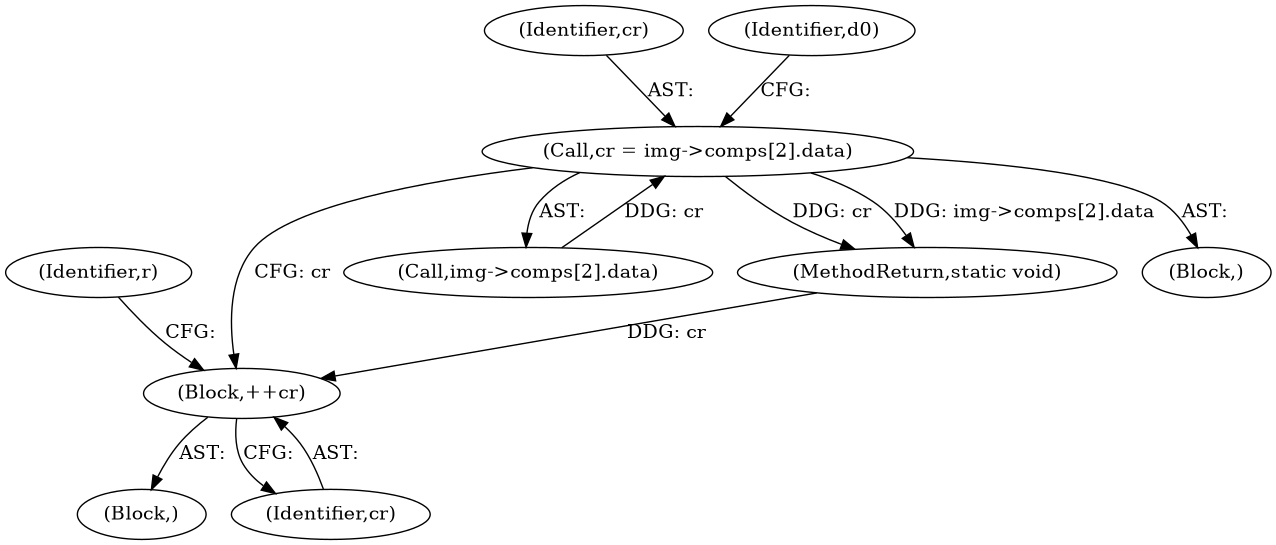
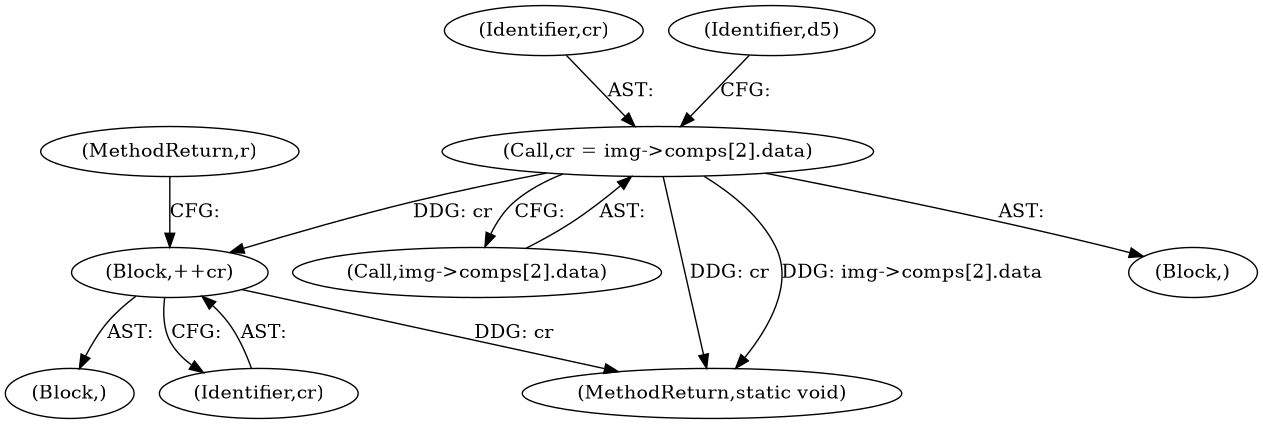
(812, 31) -> (772, 31)
(566, 212) -> (543, 212)
(664, 212) -> (626, 212)
(99, 272) -> (170, 152)
(293, 272) -> (453, 212)
(576, 334) -> (423, 329)
